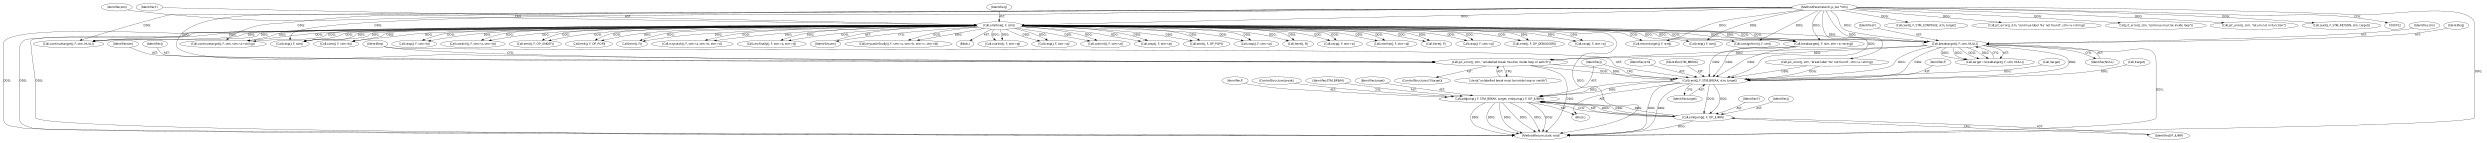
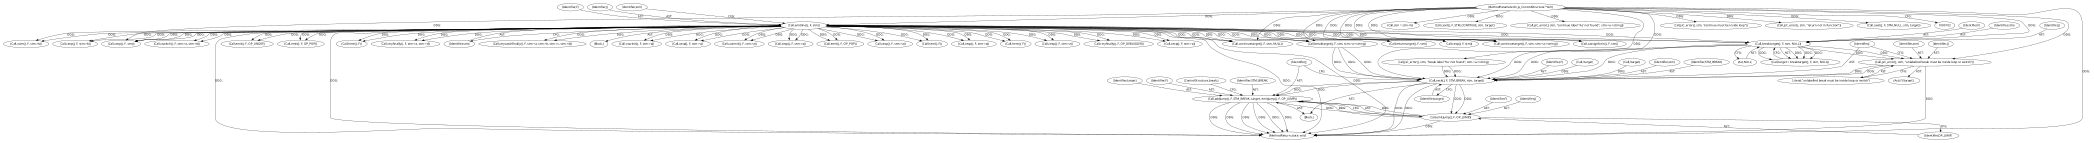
(1824, 7) -> (1520, 7)
none -> (1400, 26)
(2341, 26) -> (1894, 26)
(692, 44) -> none
(1392, 44) -> none
(1535, 44) -> (1119, 44)
(2102, 62) -> (1745, 62)
(1422, 81) -> (1904, 81)
(1980, 130) -> none
